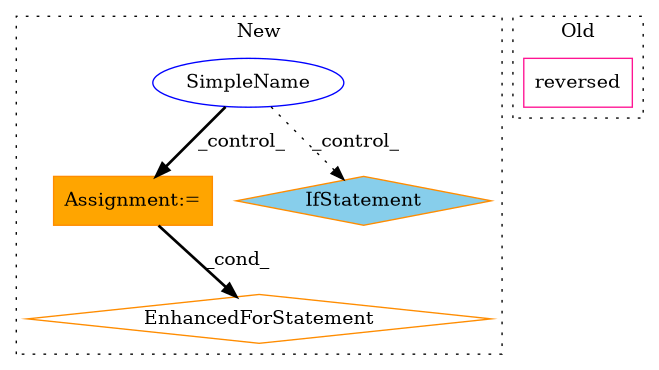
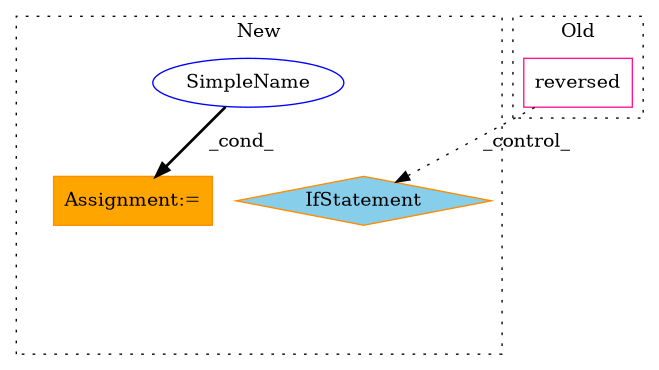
(303, 139) -> (471, 141)
(242, 142) -> (242, 142)
(259, 319) -> none
